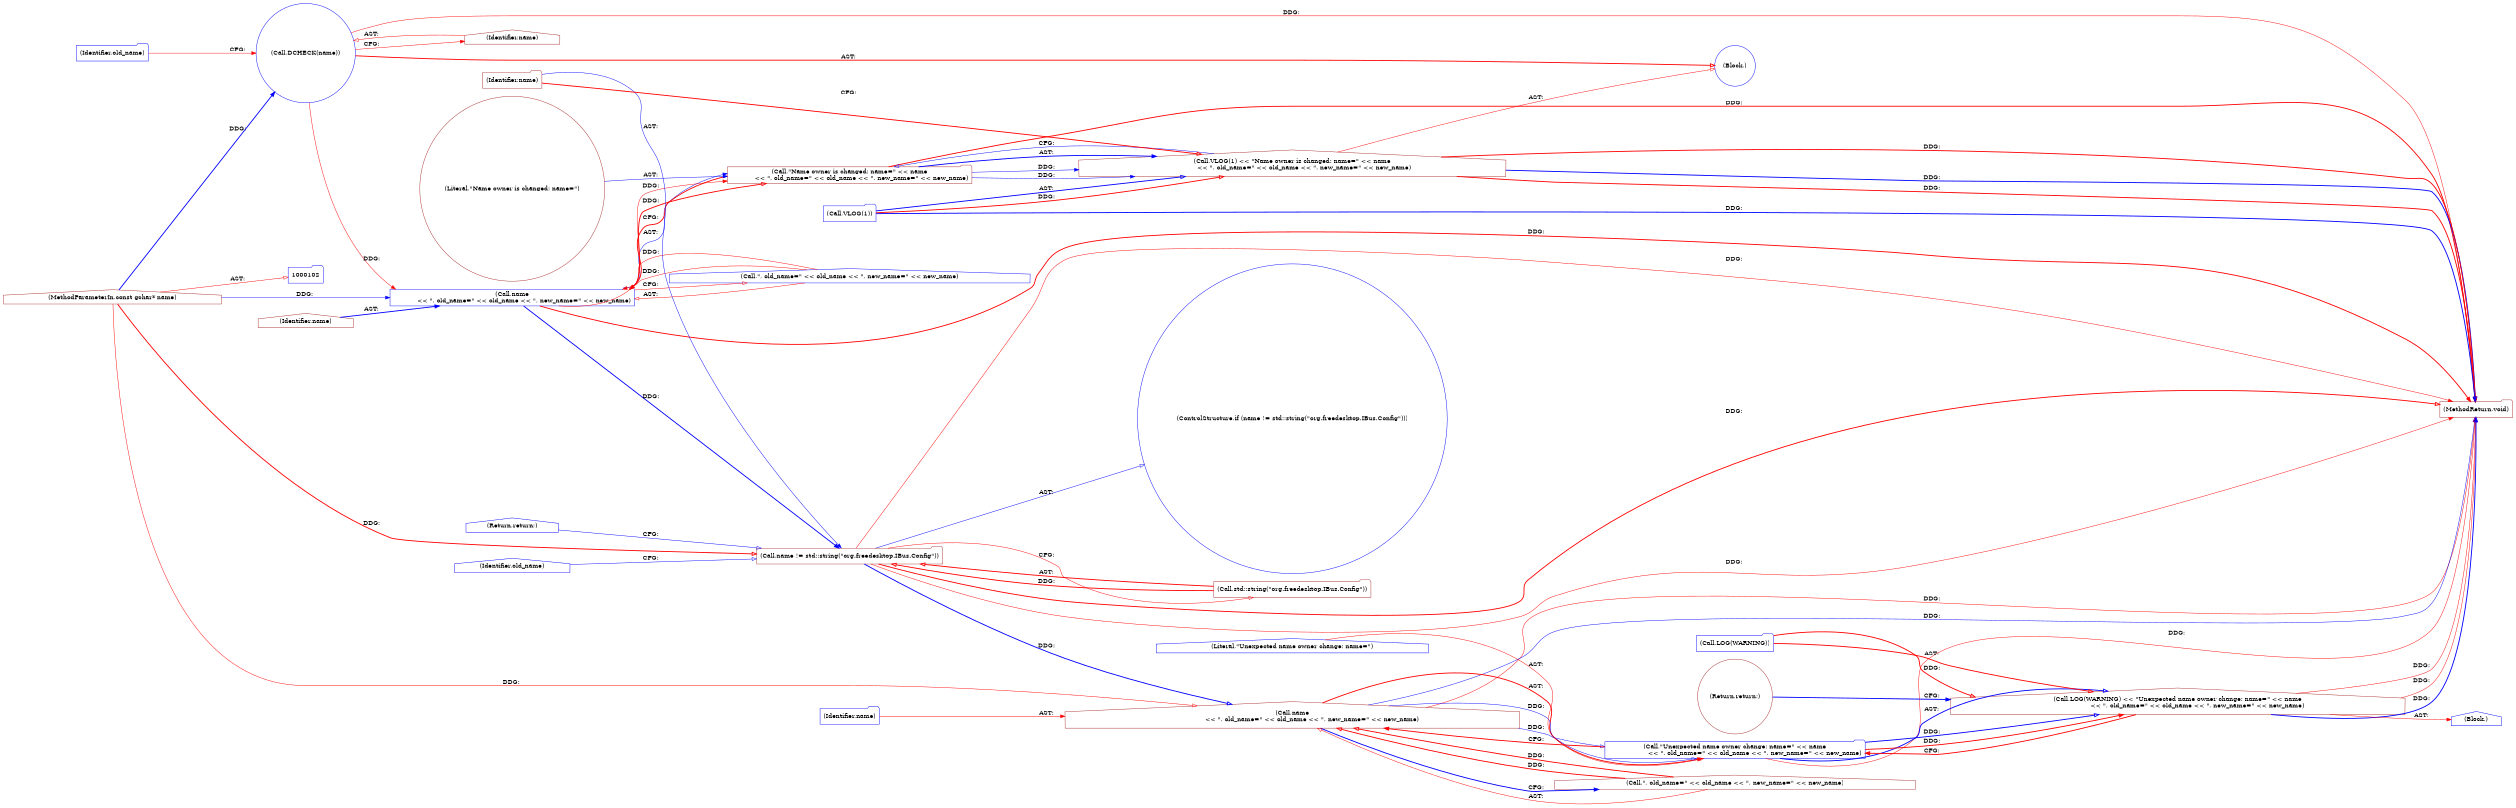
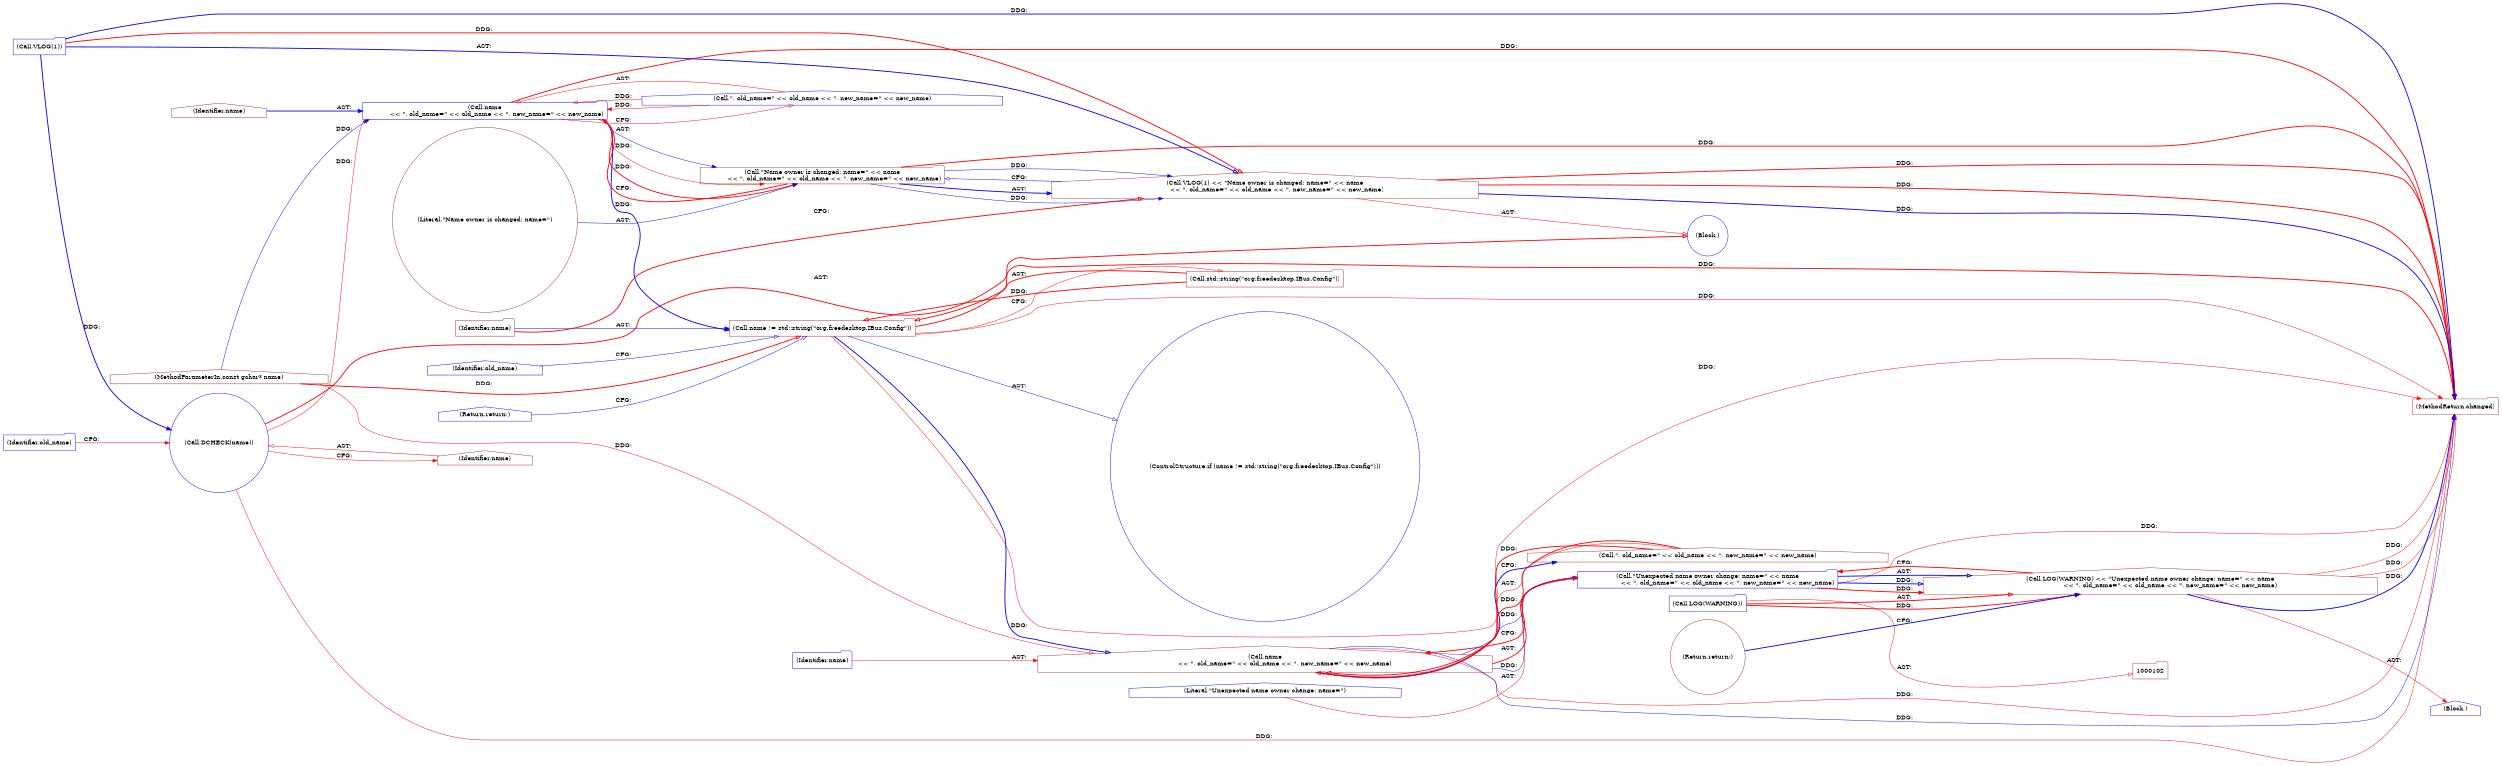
(195, 193) -> (68, 260)
(306, 275) -> (2150, 671)
(222, 285) -> (1910, 678)
(2476, 410) -> (2456, 407)
